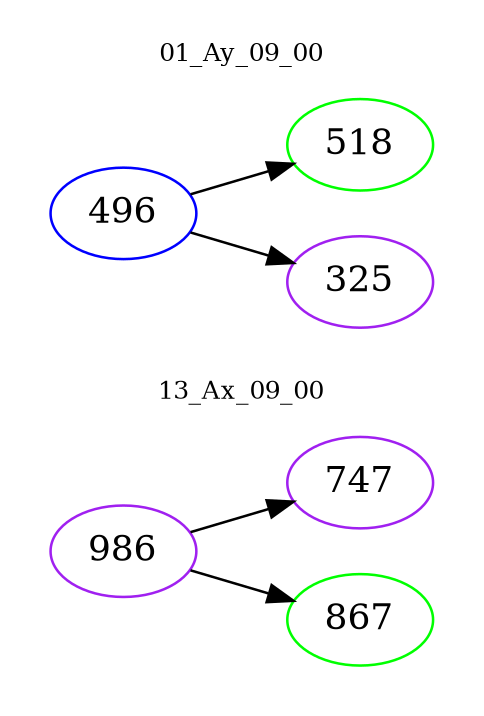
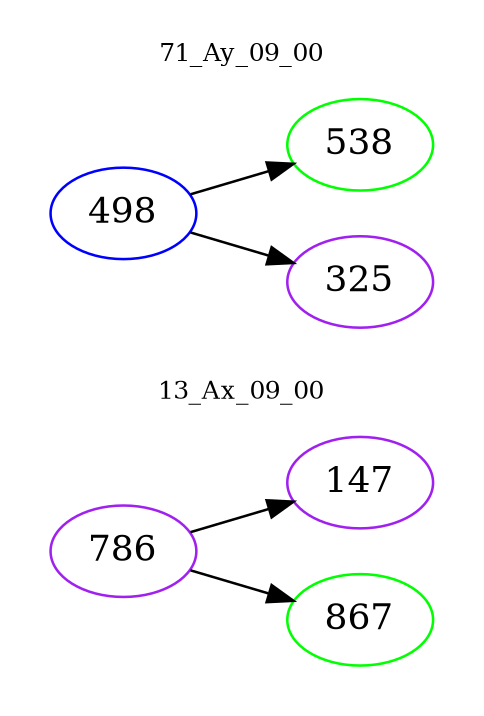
(242, 55) -> (242, 55)
(360, 145) -> (360, 145)
(123, 213) -> (123, 213)
(360, 483) -> (360, 483)
(123, 551) -> (123, 551)
